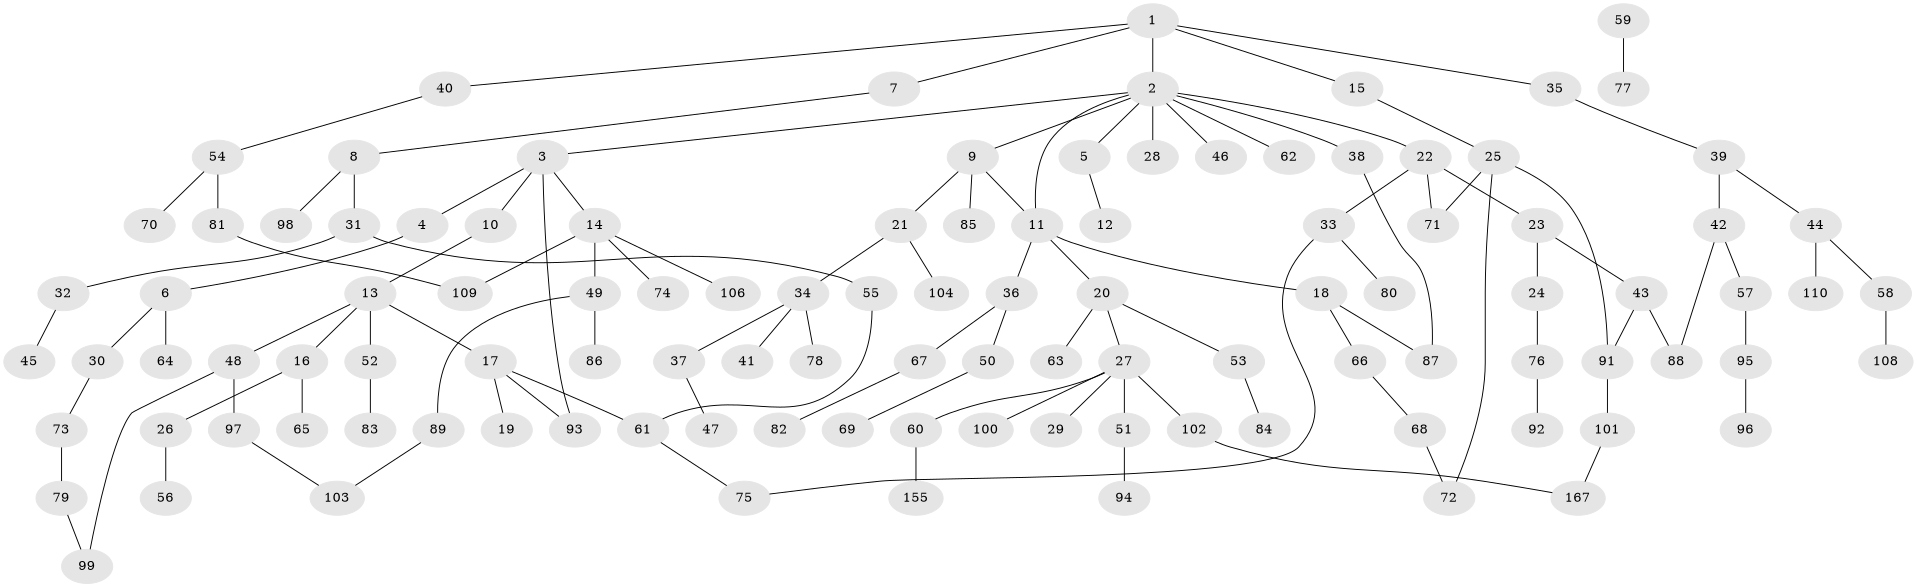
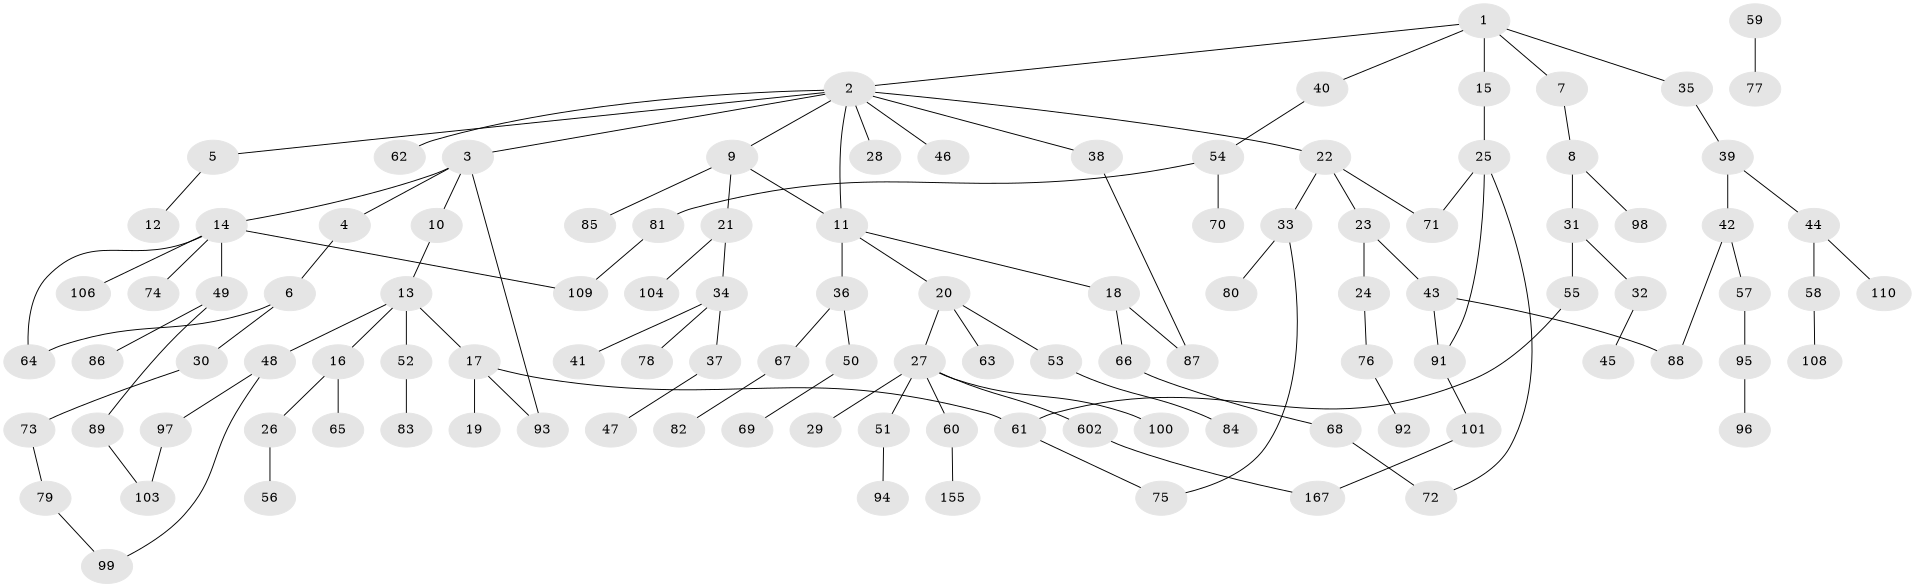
none -> (86, 253)
(1194, 430) -> (1090, 430)
